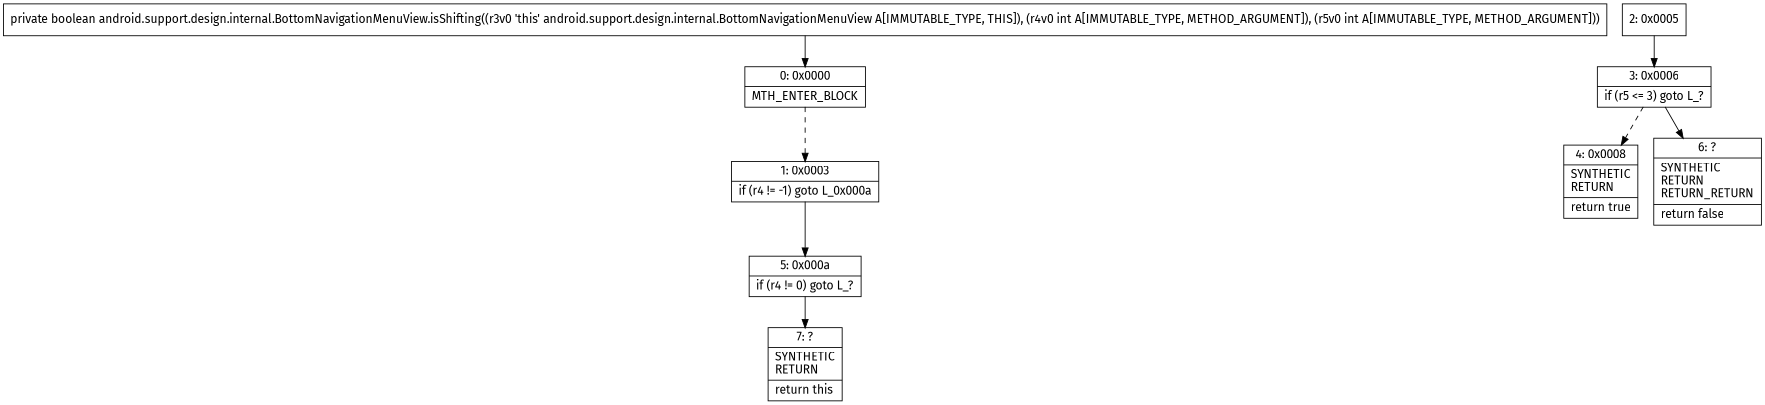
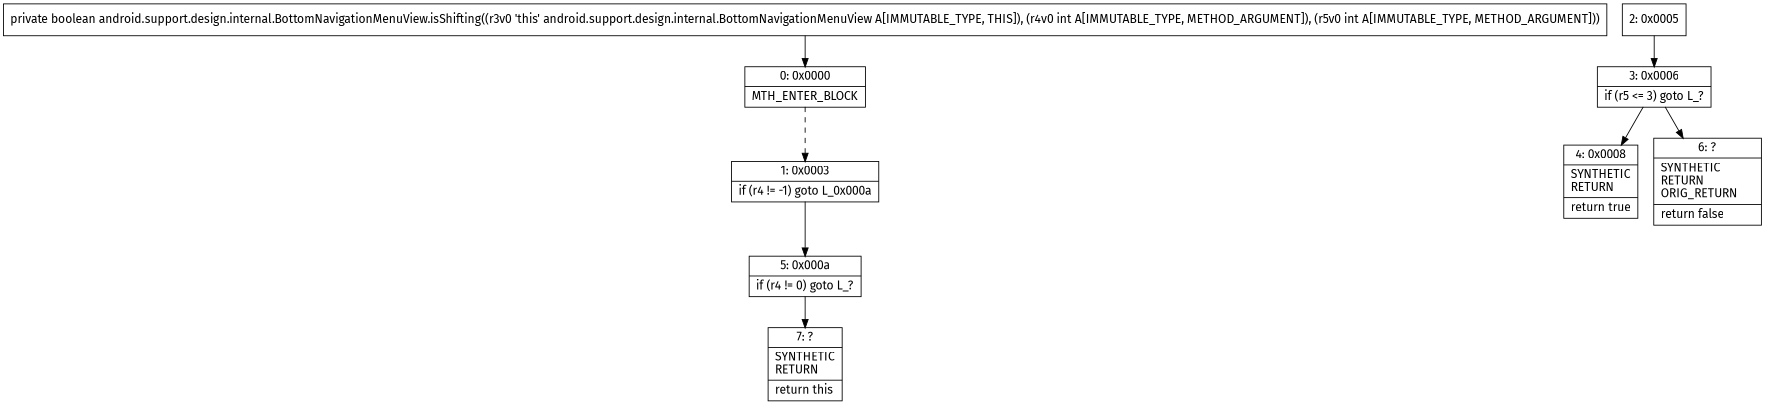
(1634, 122) -> (1634, 122)
(1708, 194) -> (1699, 194)
